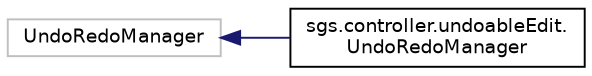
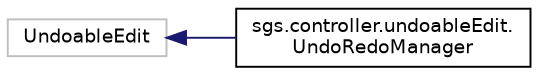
(114, 38) -> (87, 38)
